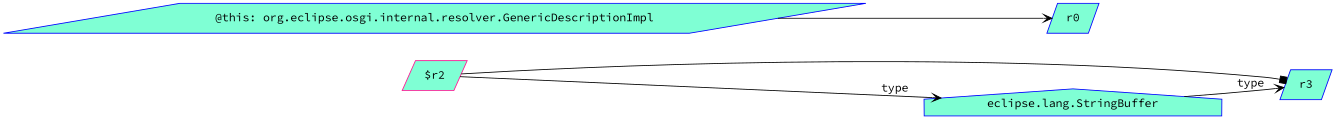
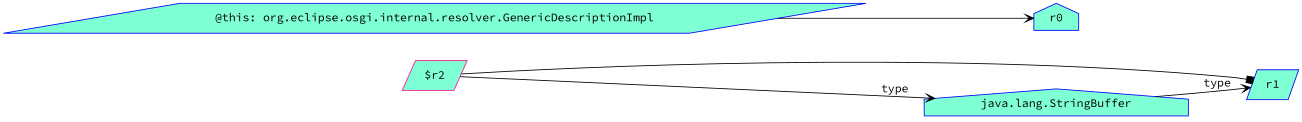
(1073, 18) -> (1056, 18)
(1306, 85) -> (1273, 85)
(1073, 104) -> (1056, 104)
